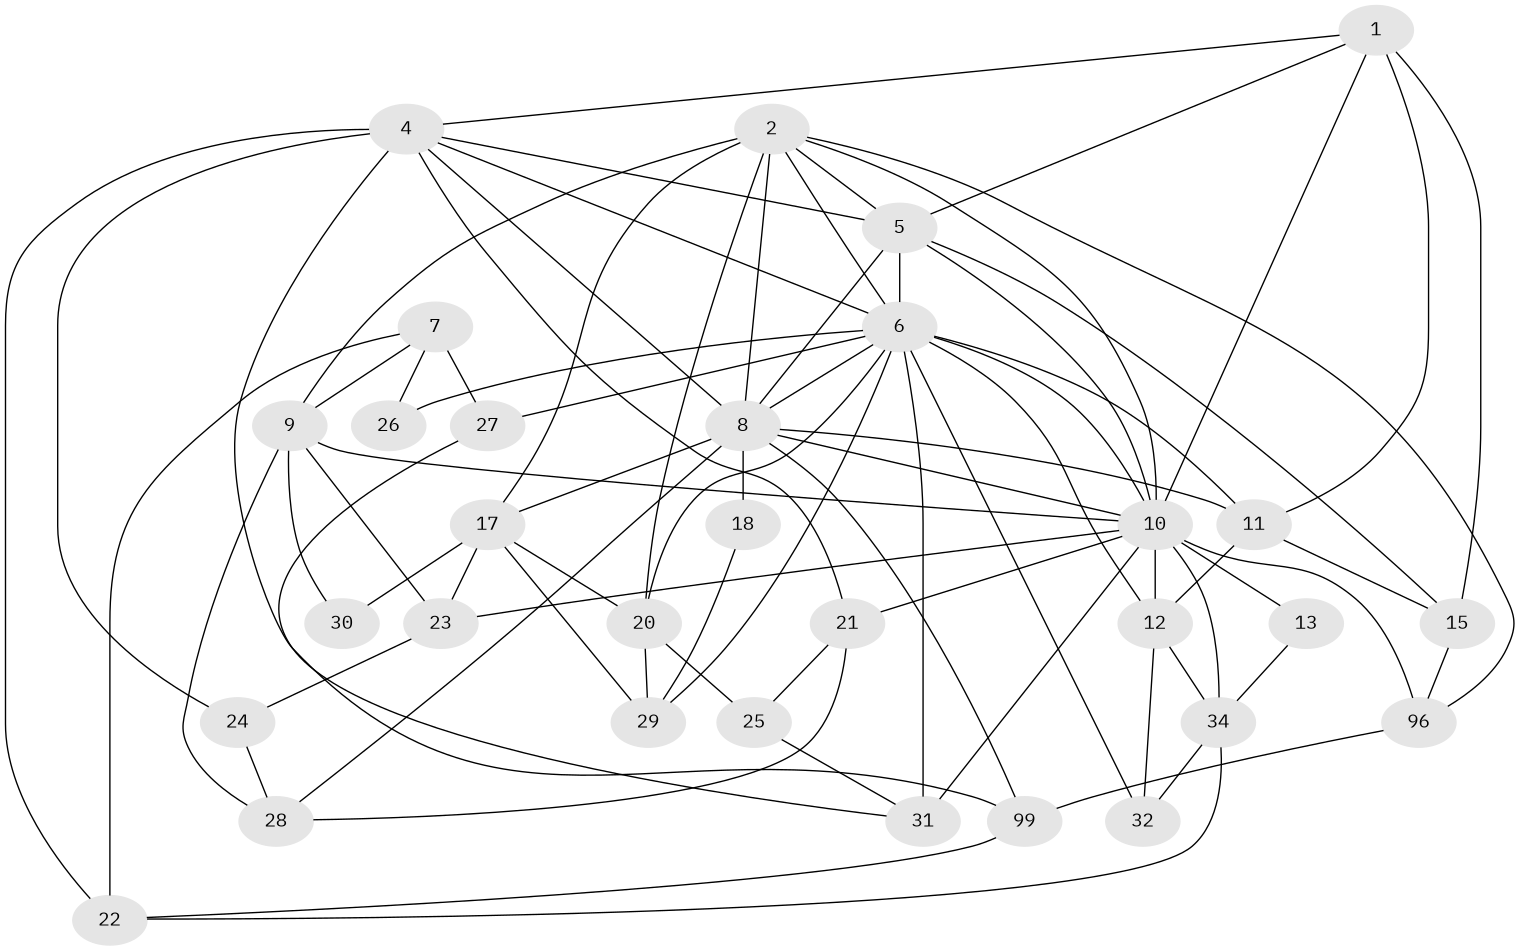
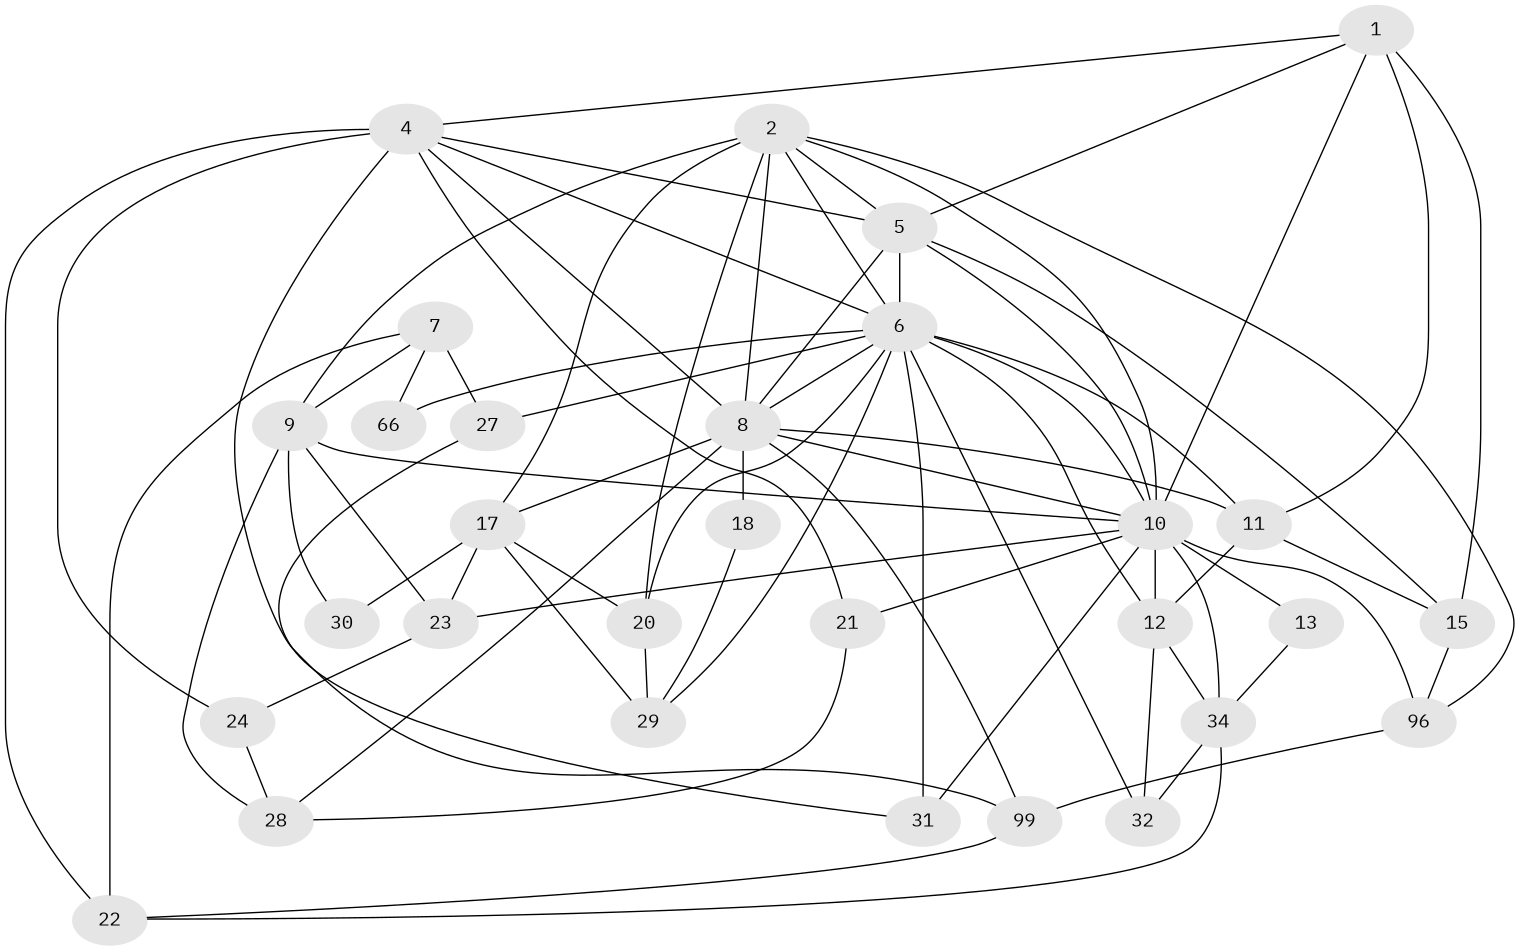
(389, 426) -> (389, 426)
(754, 723) -> none
